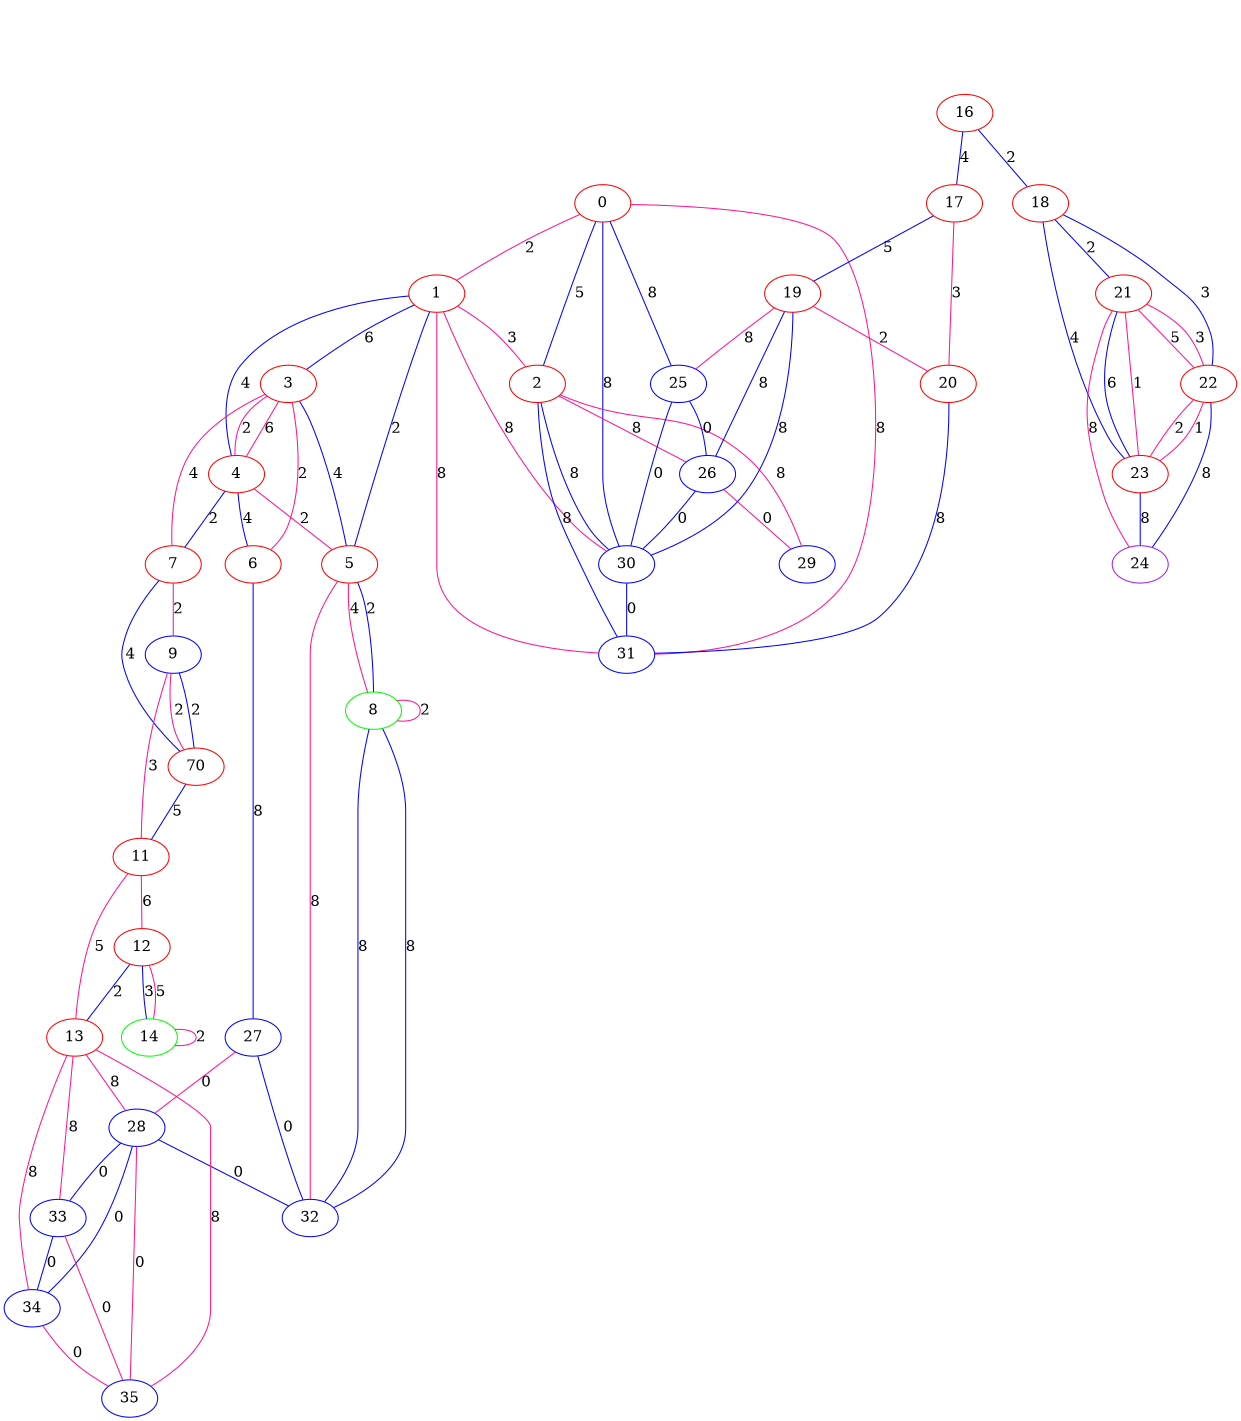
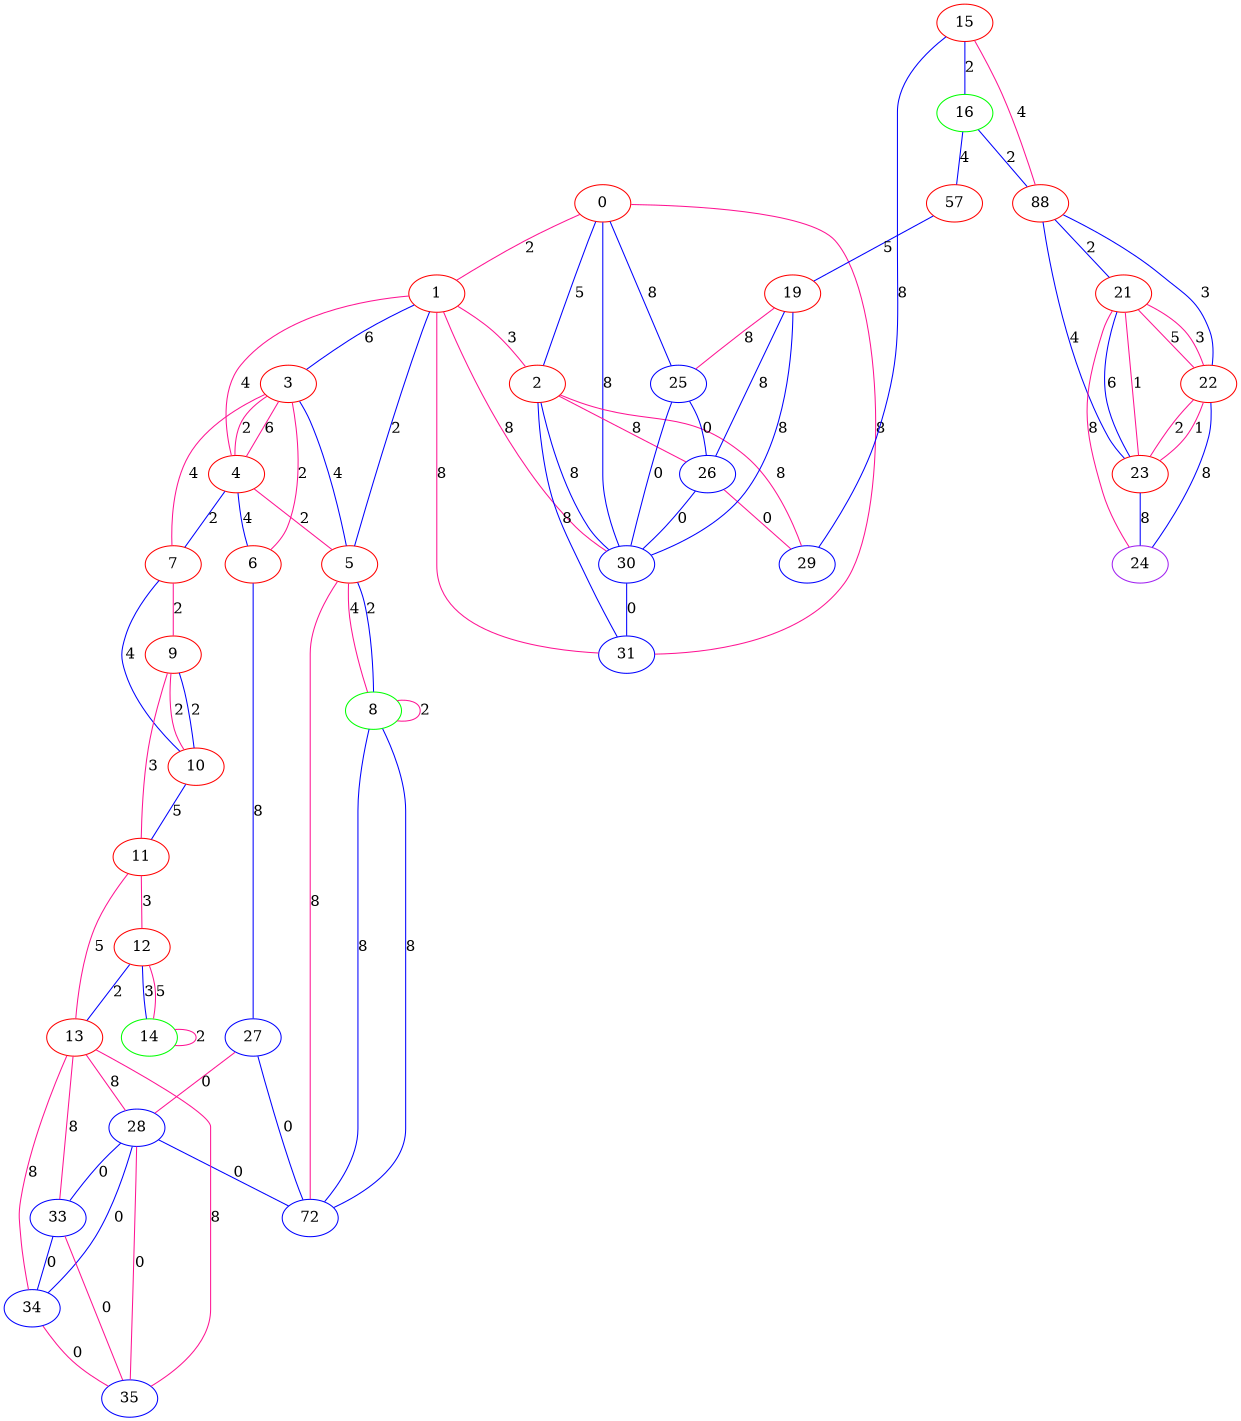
none -> (965, 23)
(965, 113) -> (965, 113)
(955, 203) -> (955, 203)
(1041, 203) -> (1041, 203)
(276, 335) -> (276, 335)
(948, 384) -> none
(173, 655) -> (173, 655)
(196, 767) -> (196, 767)
(147, 902) -> (147, 902)
(310, 1218) -> (310, 1218)
